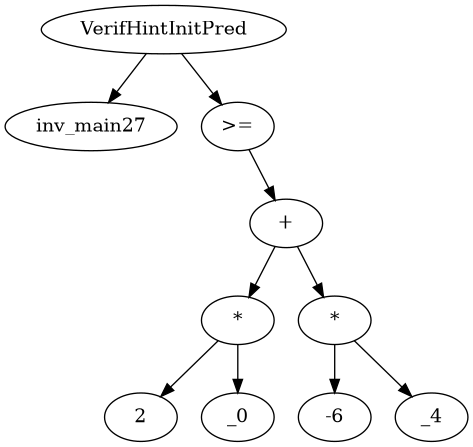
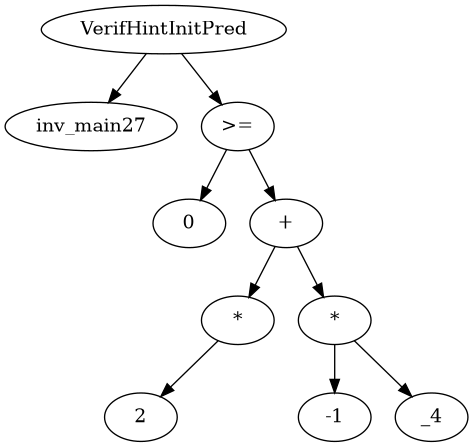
none -> (189, 223)
(238, 417) -> none
(335, 417) -> (335, 417)
